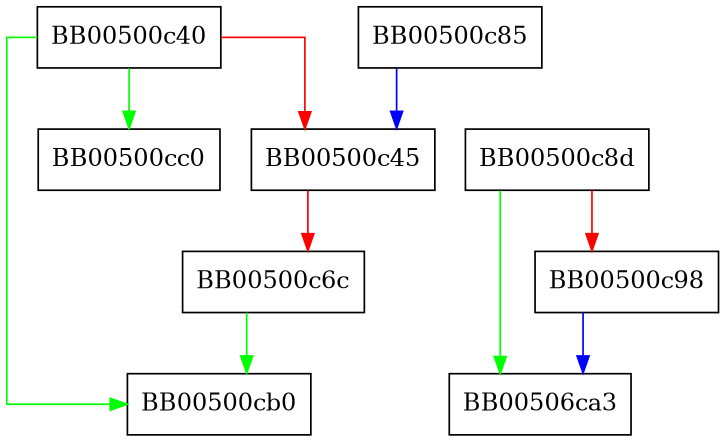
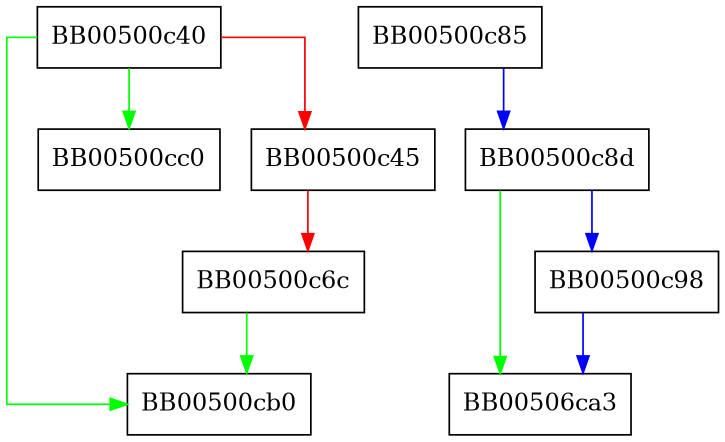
(397, 90) -> (504, 90)
(592, 212) -> (592, 212)
